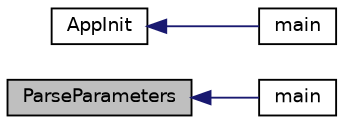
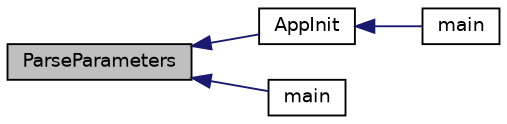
none -> (235, 39)
